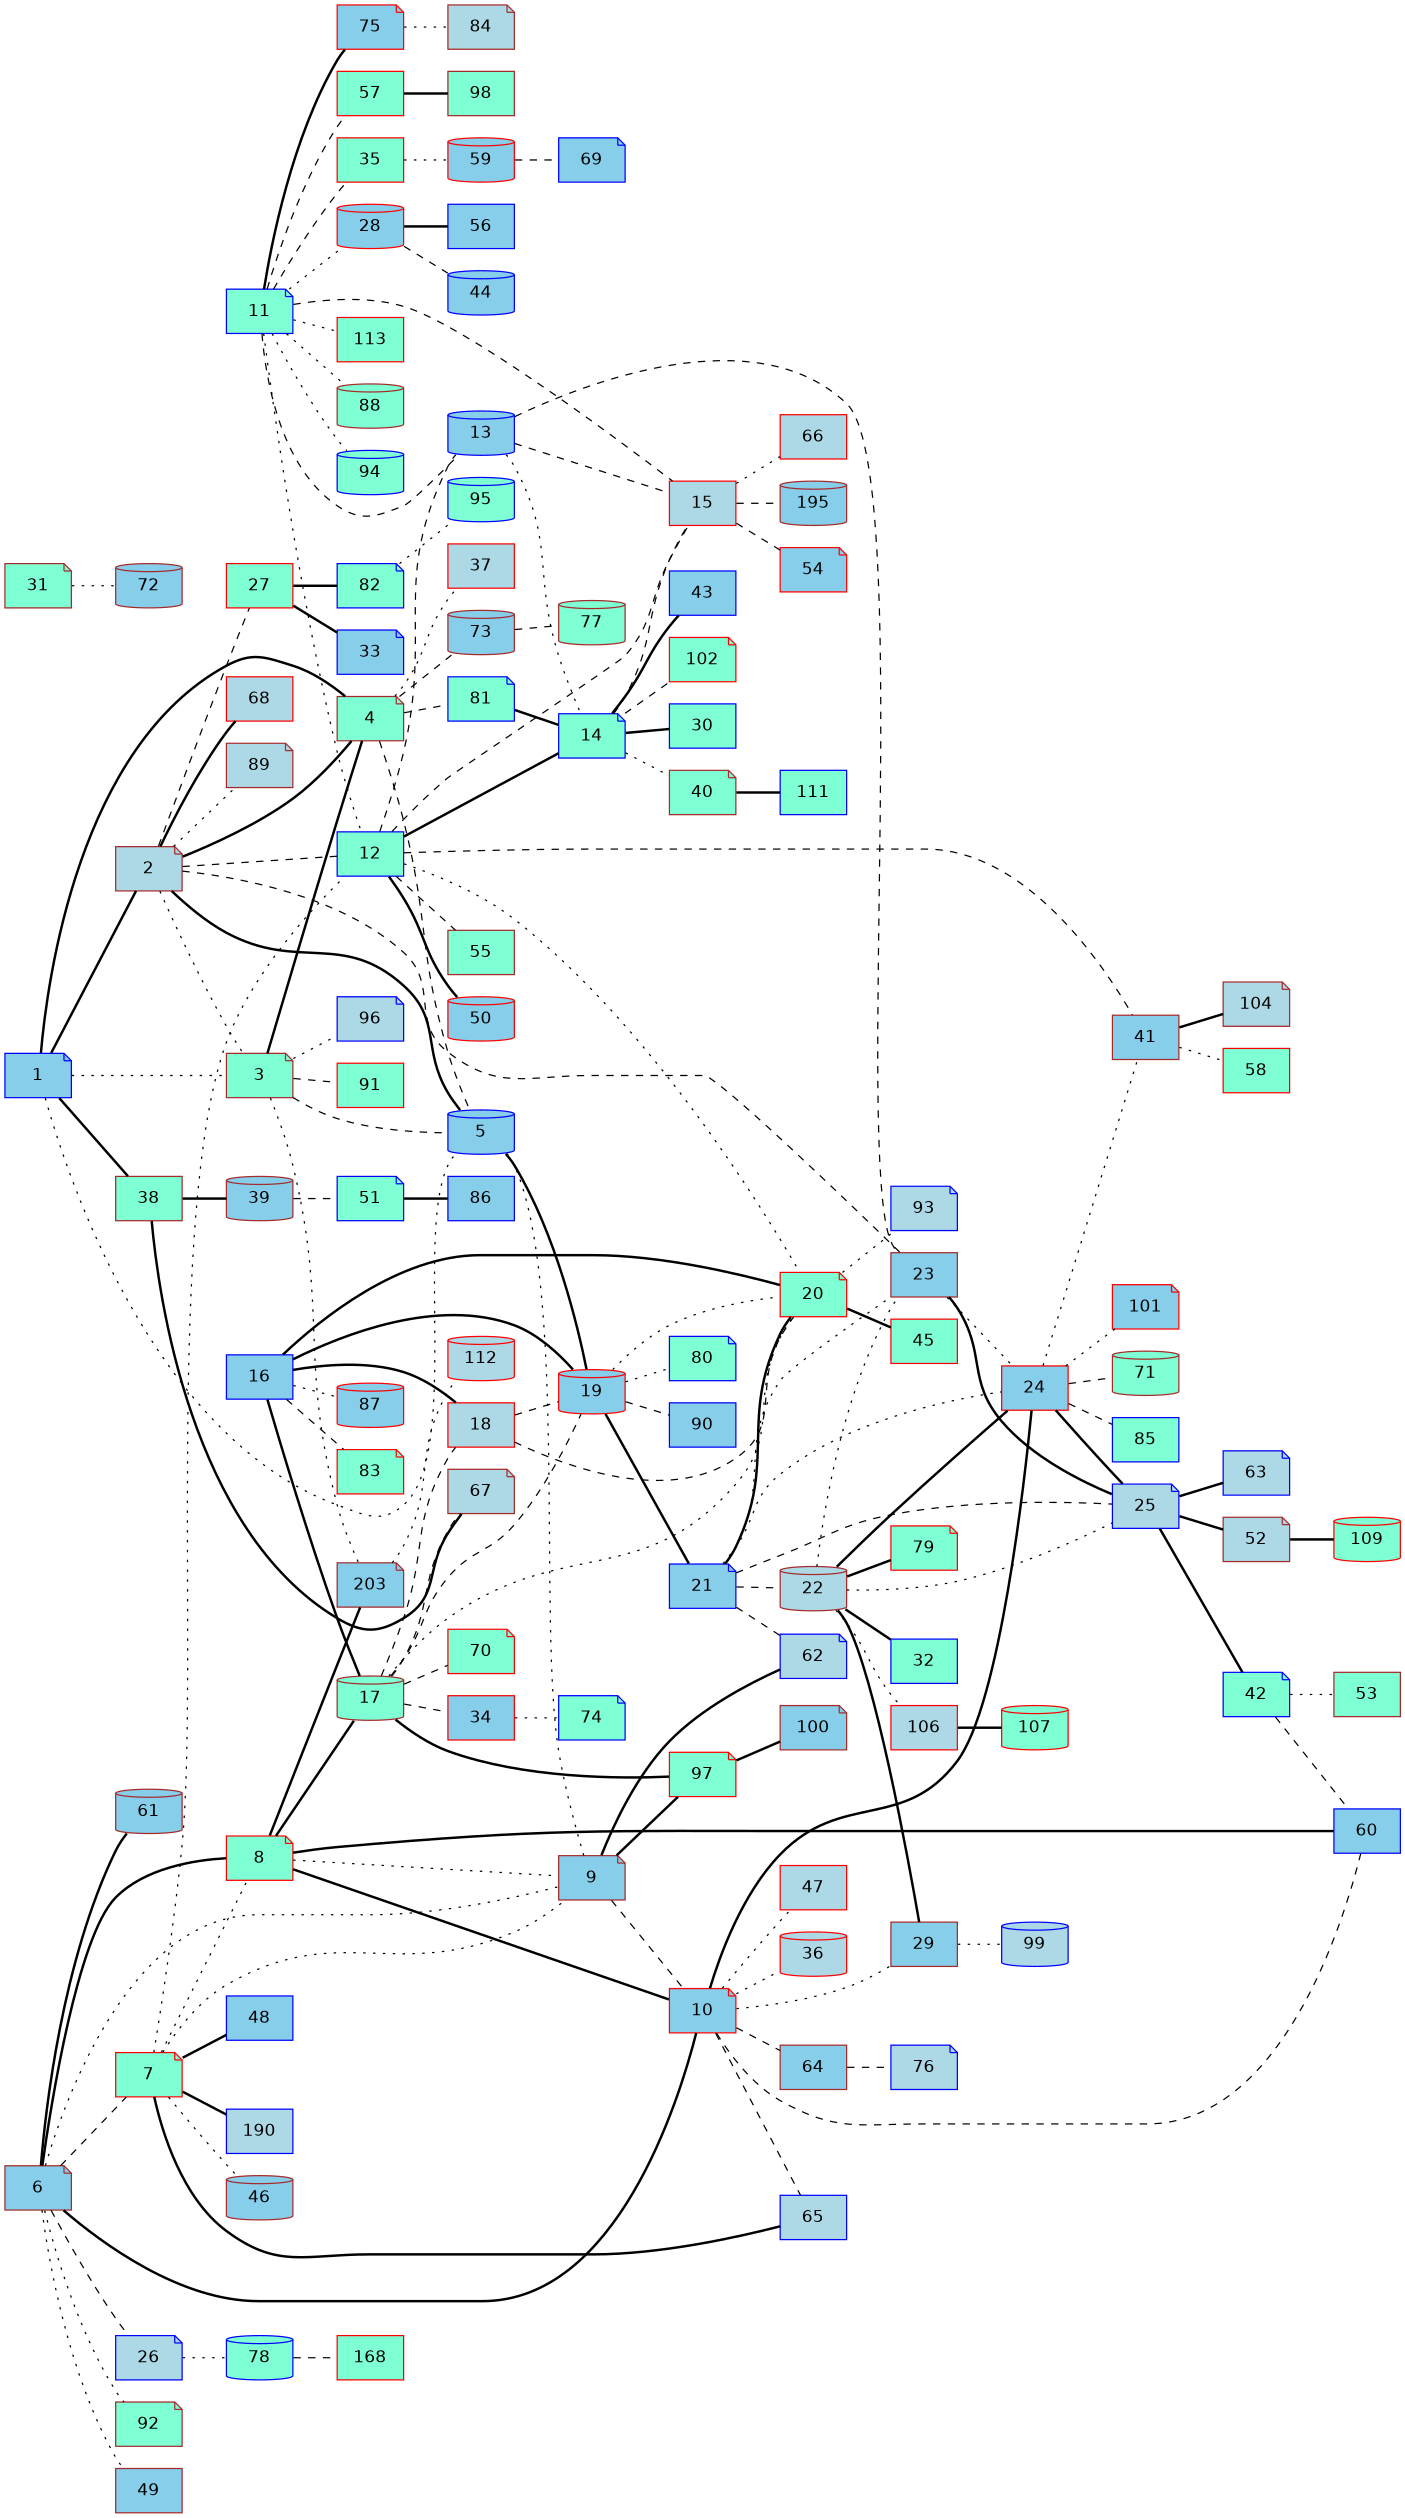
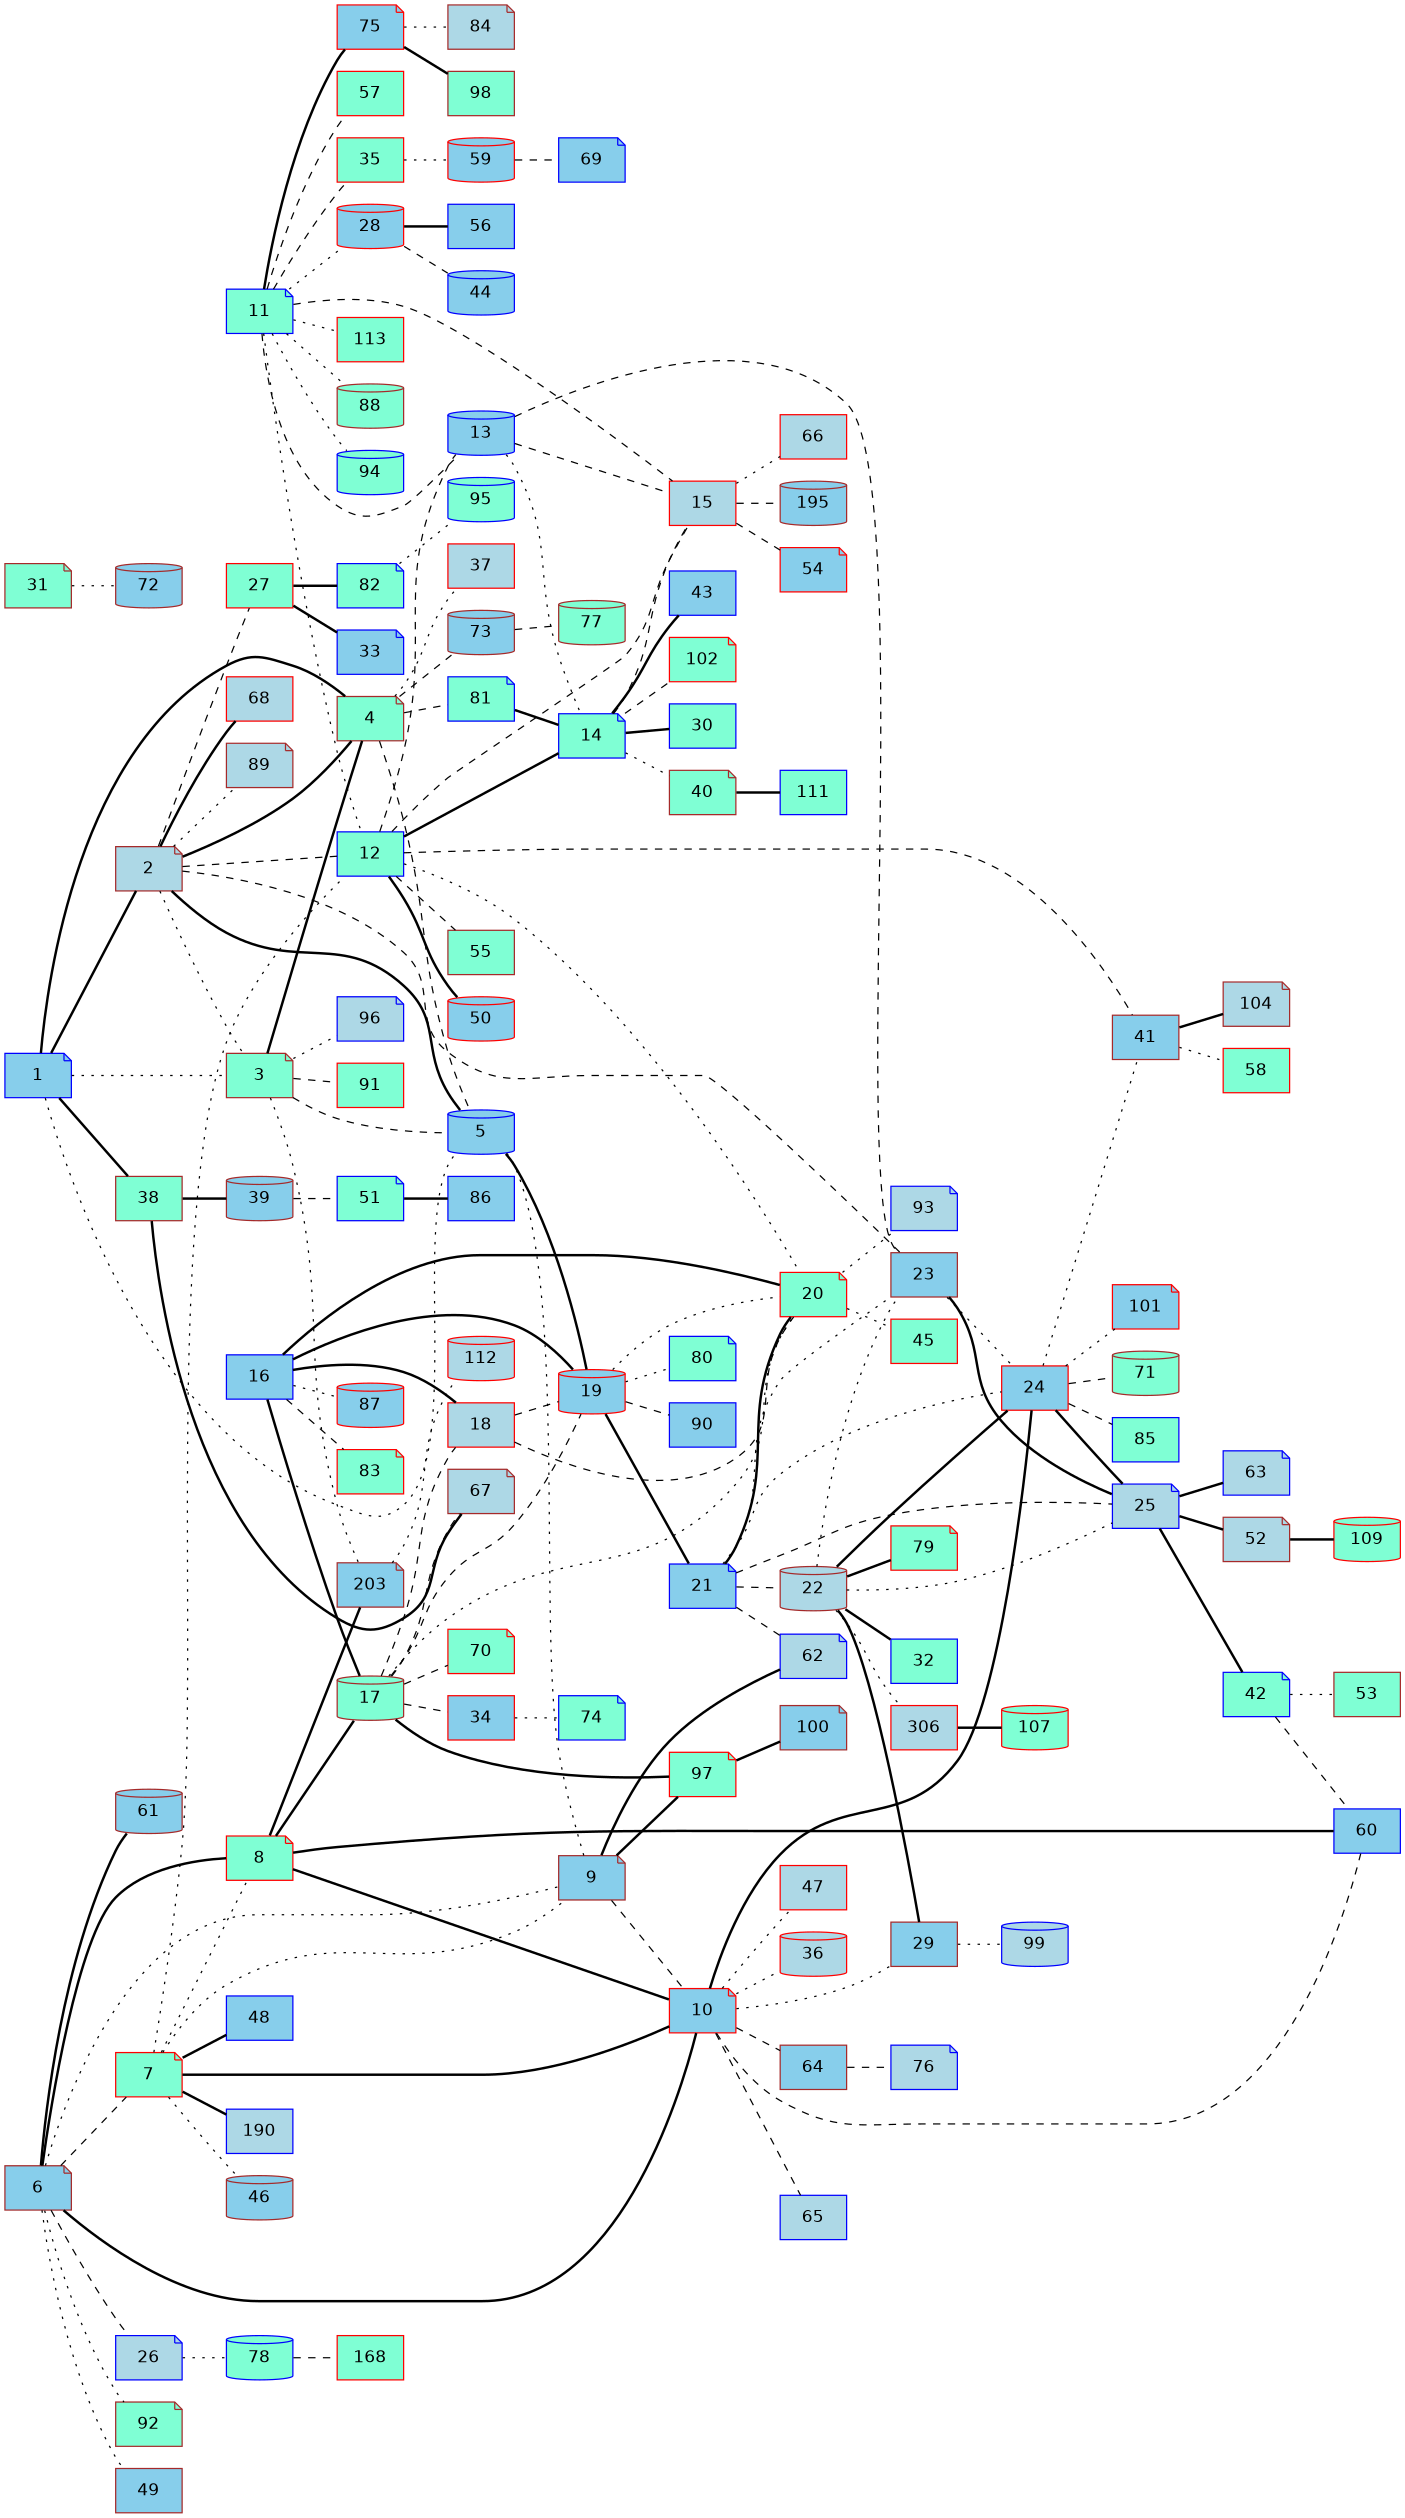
(426, 94) -> (426, 60)
(872, 1319) -> (872, 1319)
(924, 1728) -> (924, 1728)
(426, 1868) -> none
(424, 2254) -> (430, 2075)
